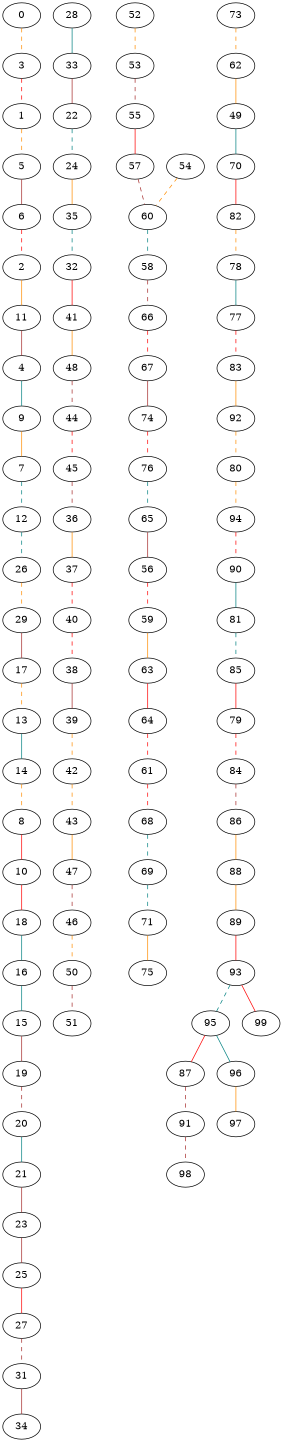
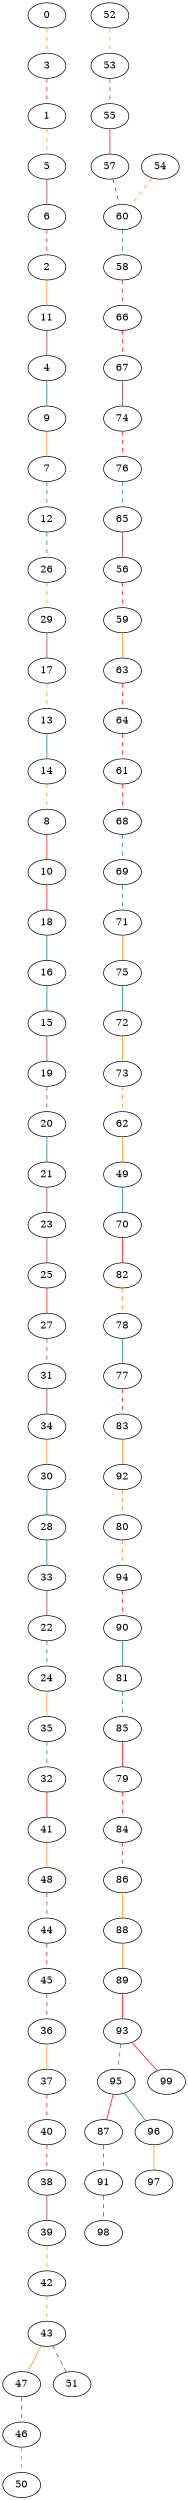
(148, 696) -> (122, 696)
(72, 998) -> (60, 2359)
none -> (122, 1023)
none -> (47, 1477)
